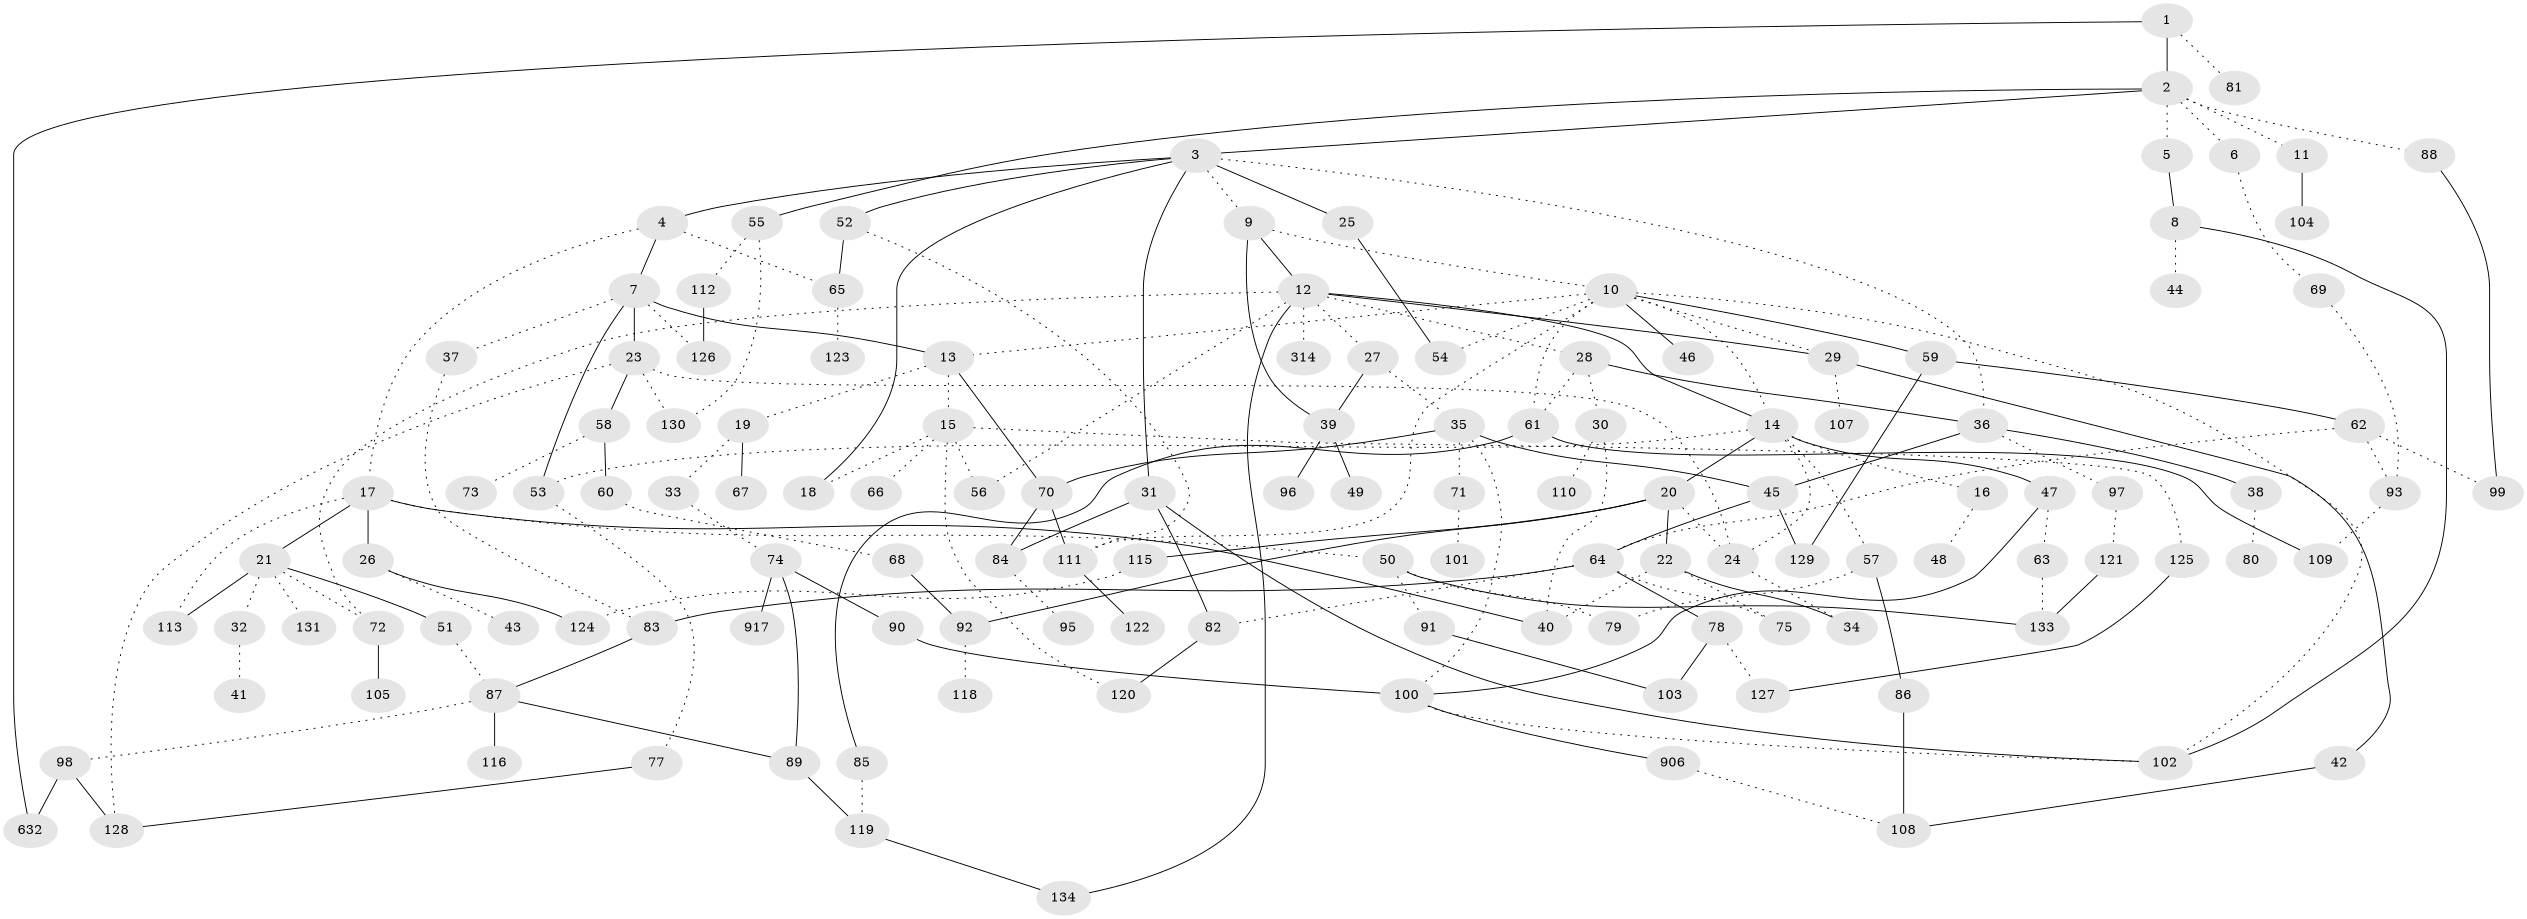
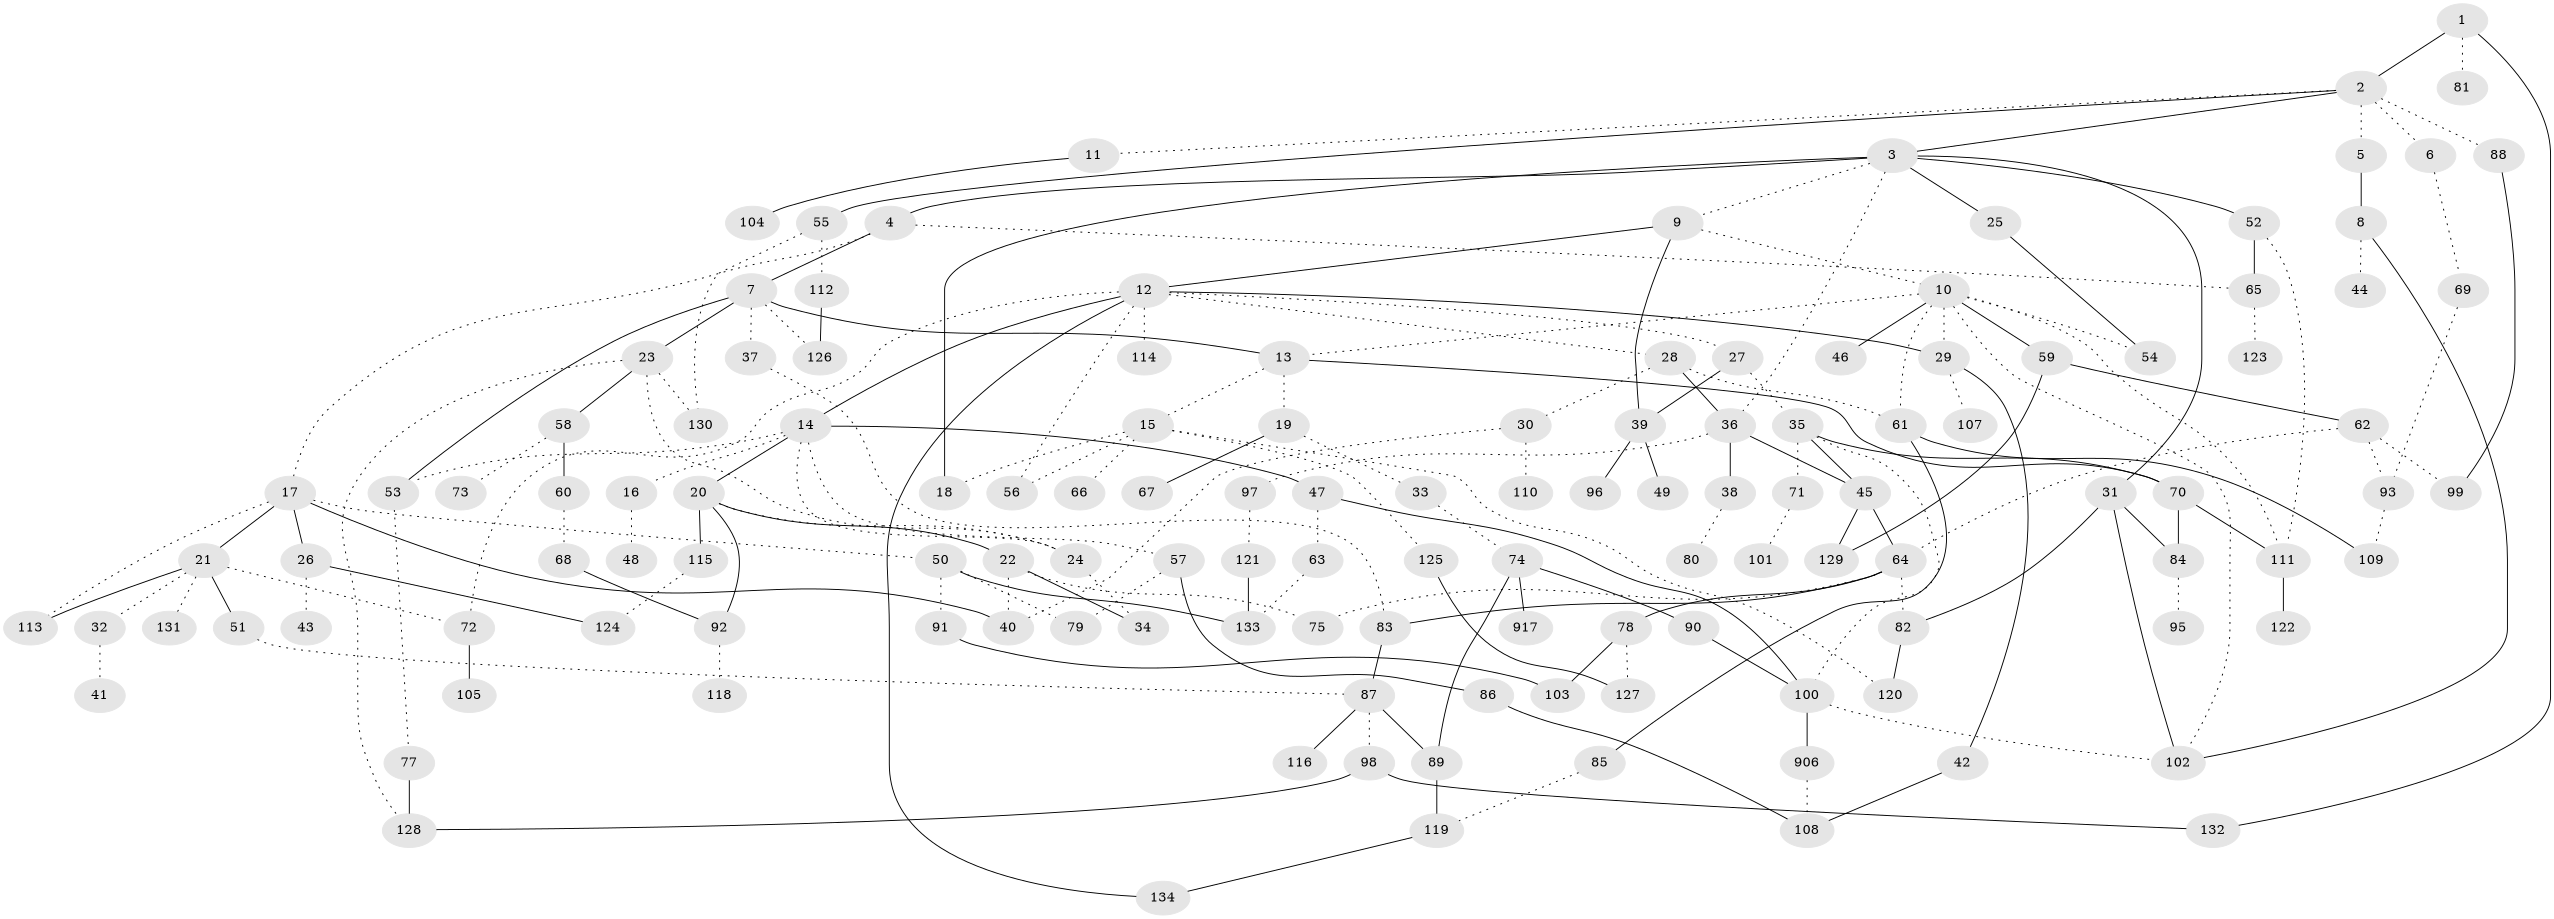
(1712, 333) -> none
(1304, 358) -> (1144, 358)
(31, 831) -> (2213, 831)
